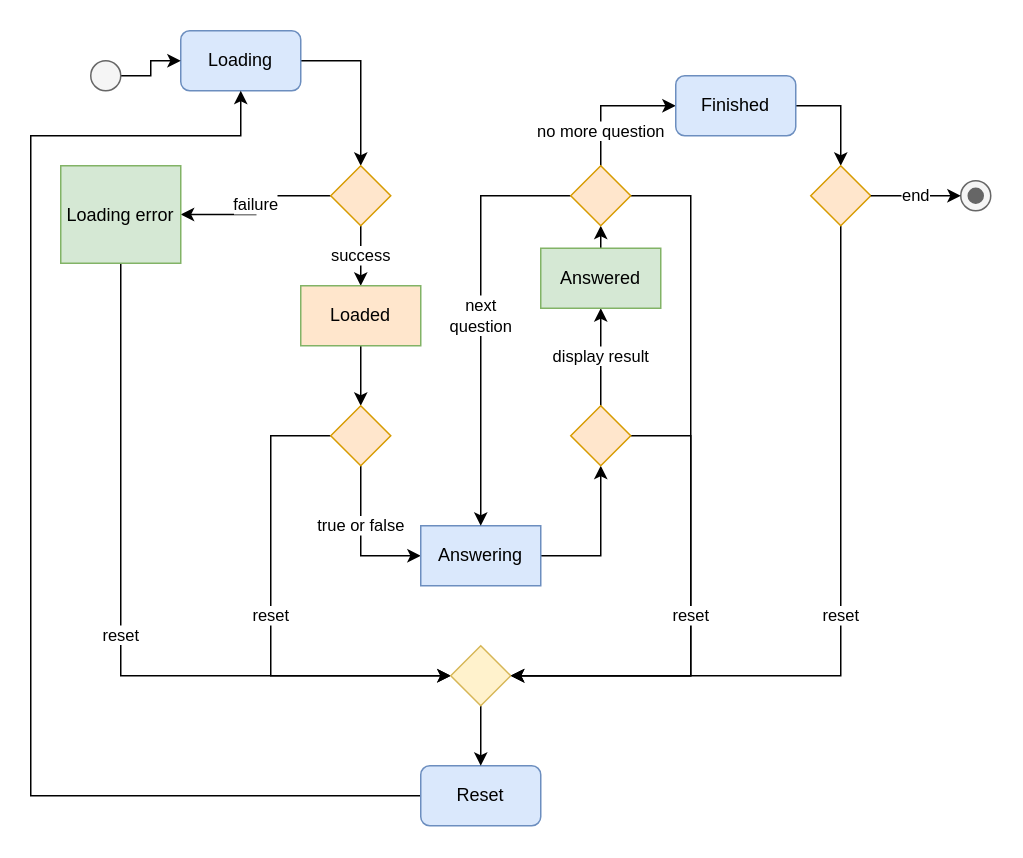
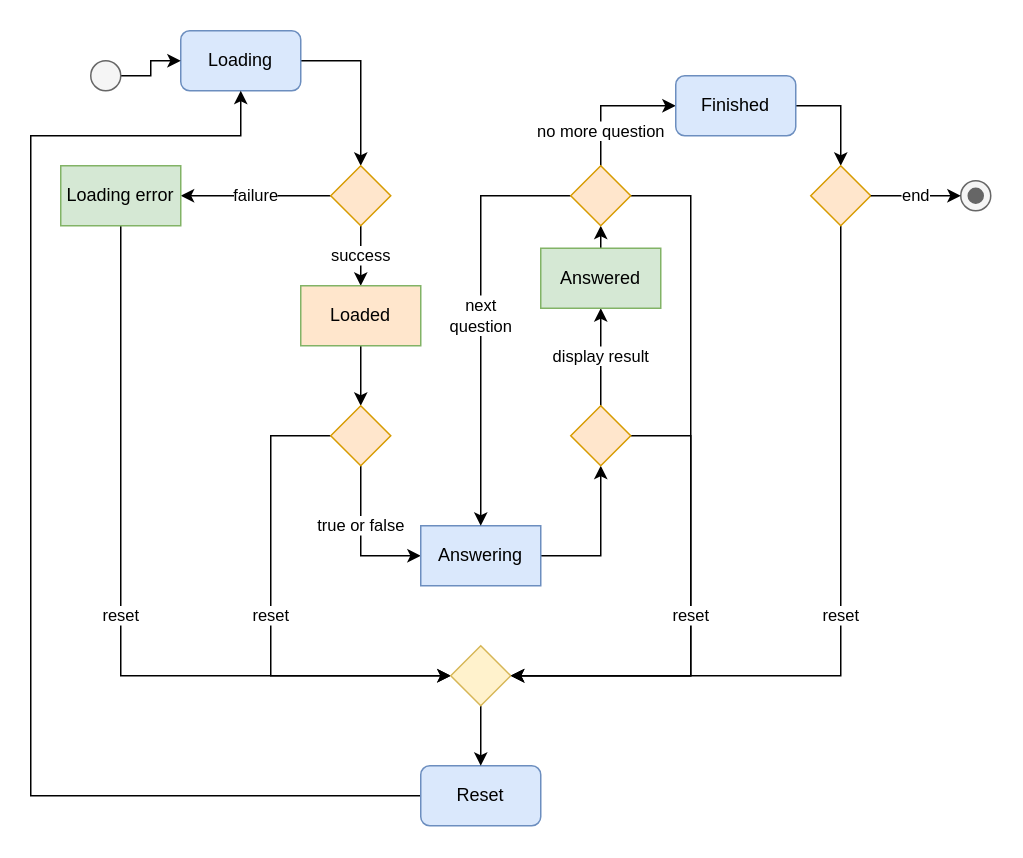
(121, 215) -> (121, 196)
